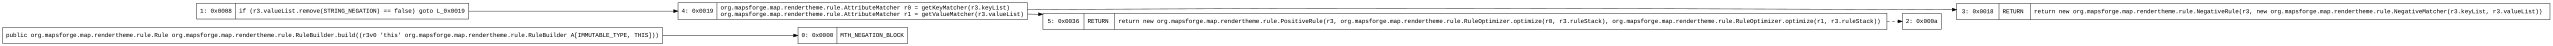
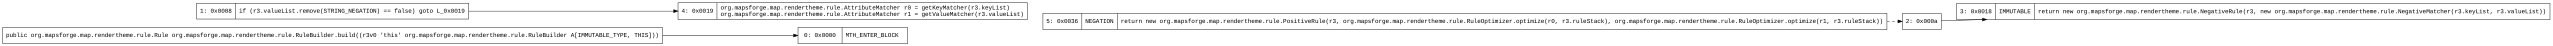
(1490, 8) -> (1962, 20)
(2013, 11) -> (2015, 11)
(1033, 14) -> none
(1098, 21) -> (1100, 21)
(872, 35) -> (872, 35)
